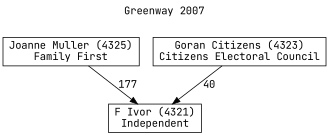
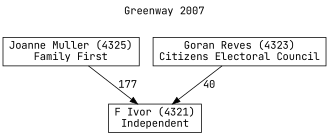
(240, 52) -> (240, 52)
